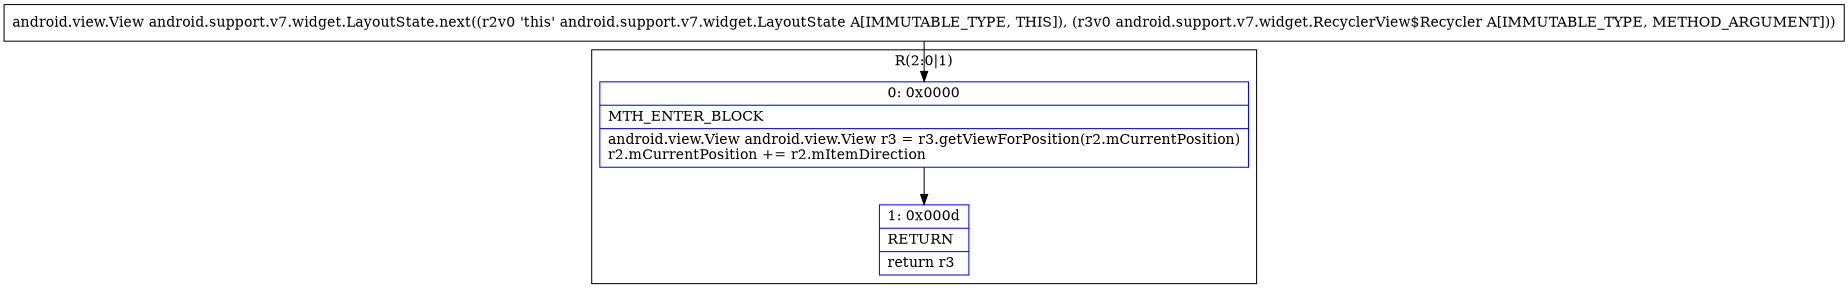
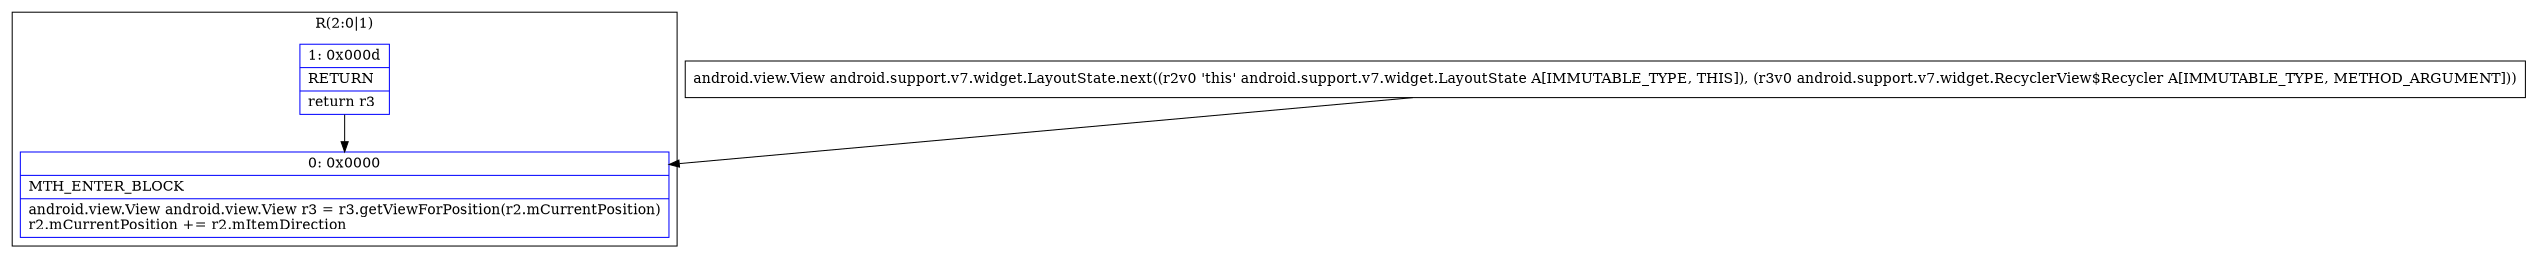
(924, 181) -> (345, 128)
